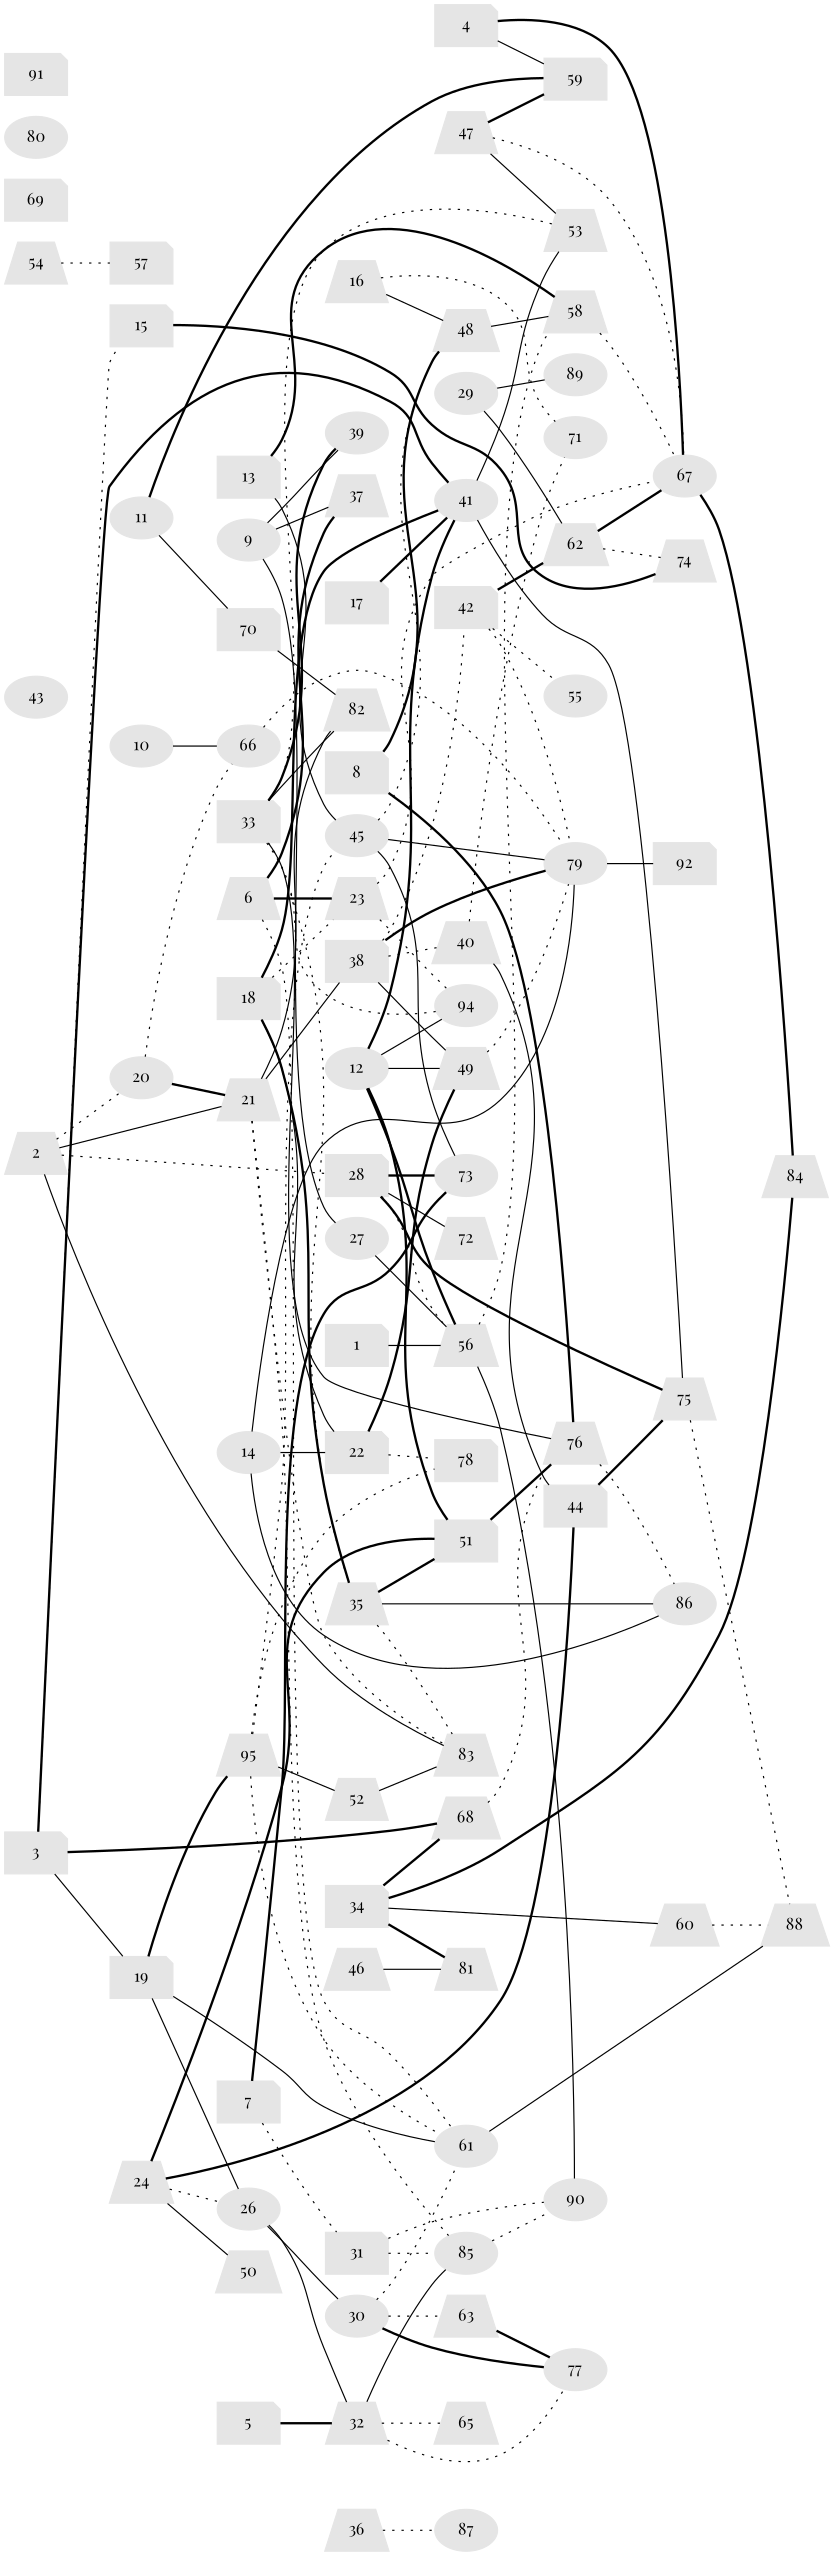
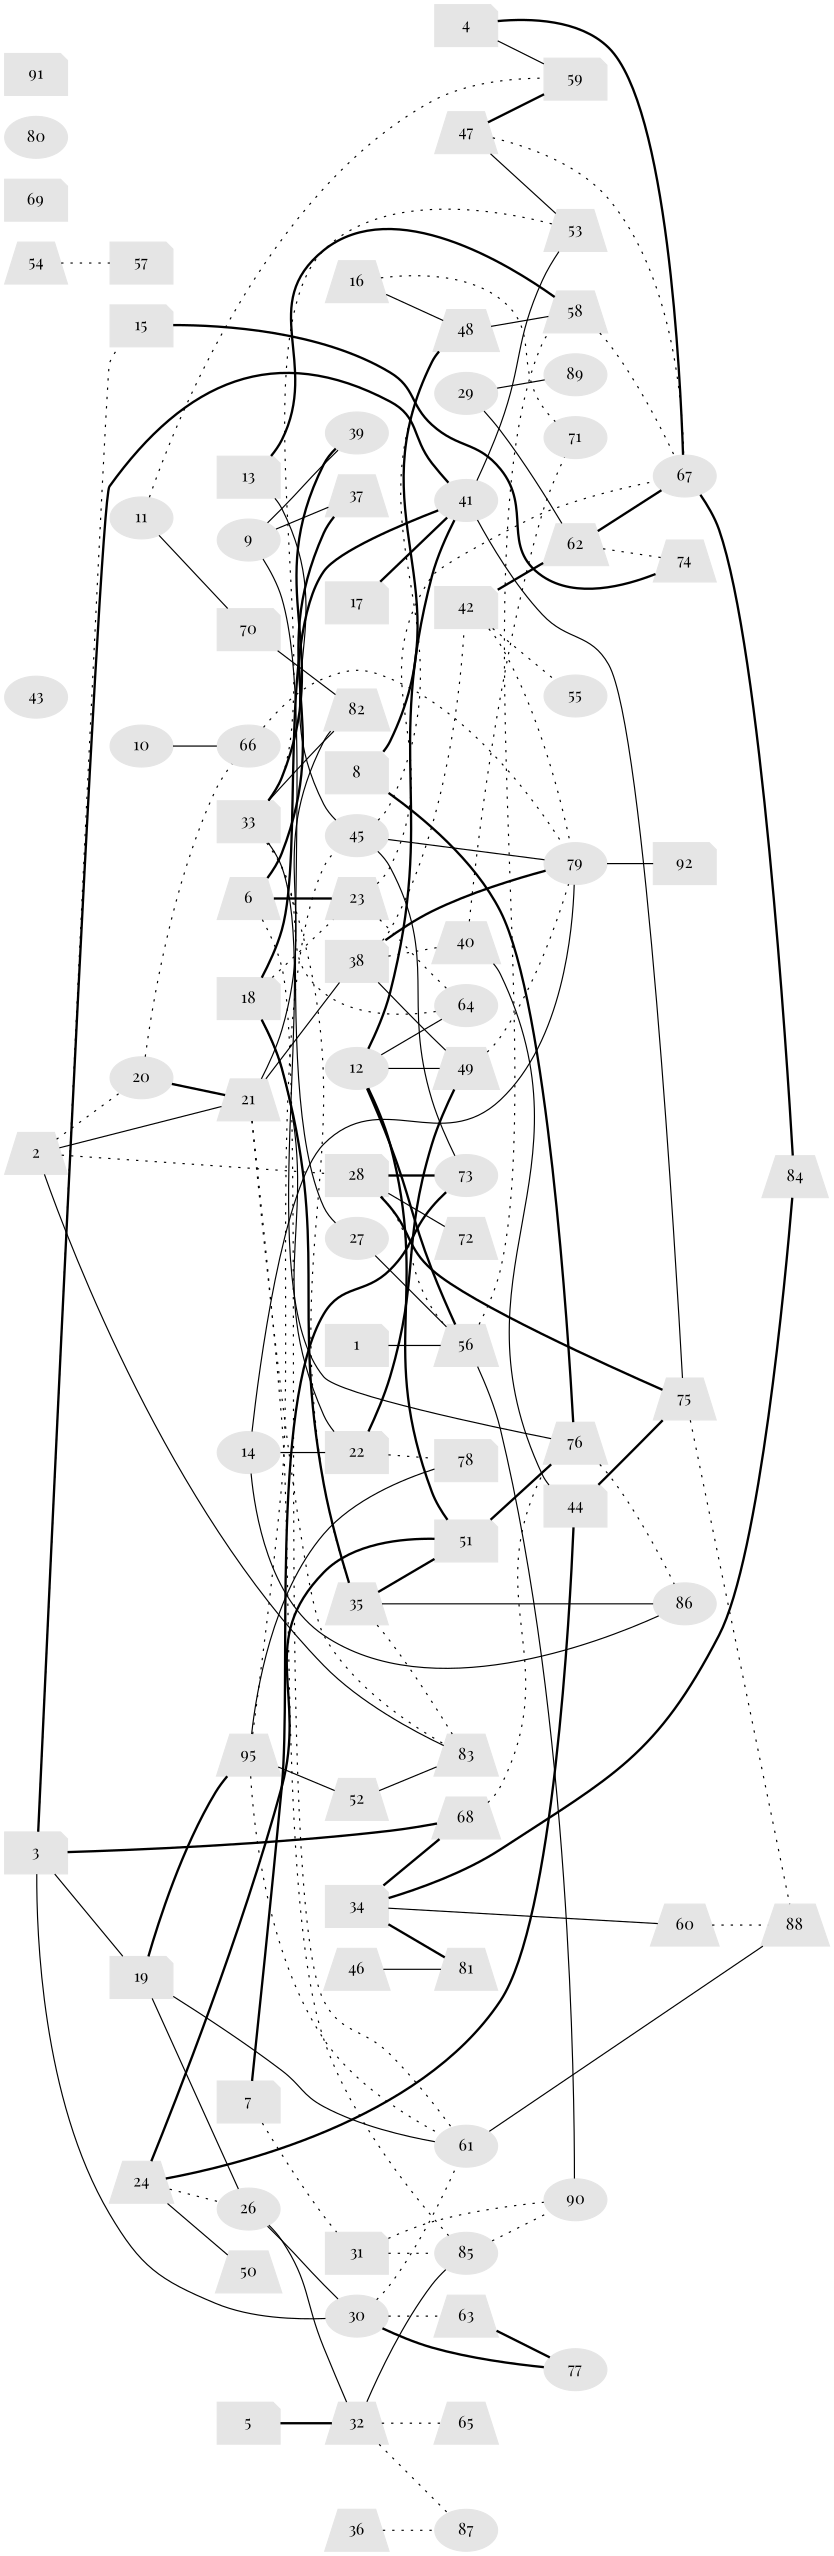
(292, 228) -> (292, 228)
(466, 1006) -> (466, 1006)
(314, 1548) -> (314, 1548)
none -> (88, 2171)
(488, 2459) -> (413, 2479)
